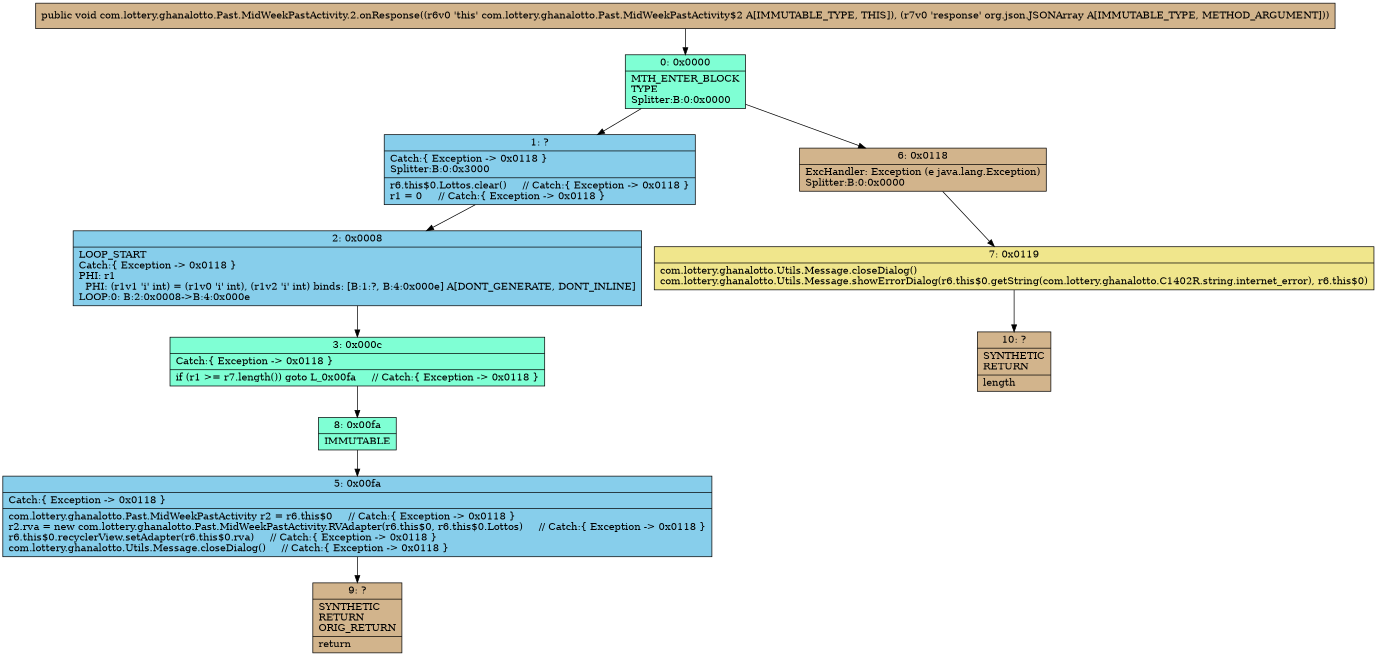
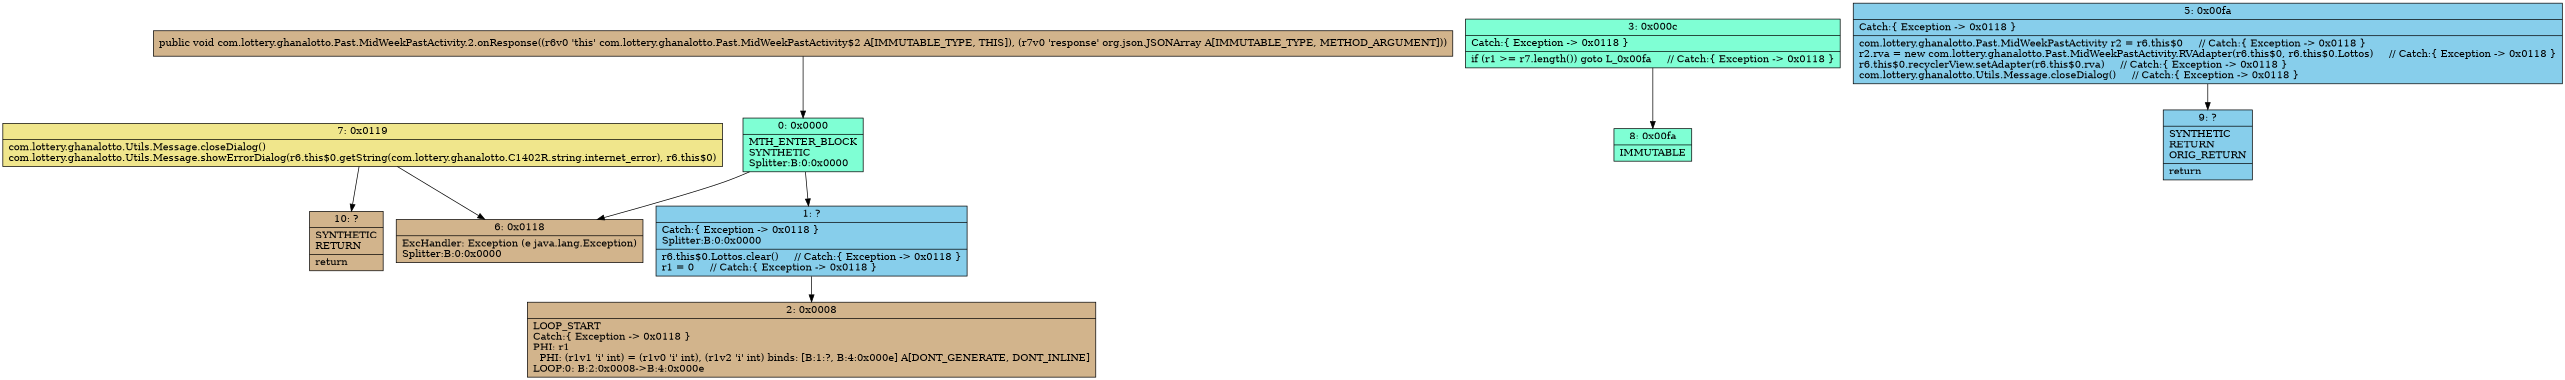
(645, 89) -> (780, 153)
(440, 169) -> (712, 241)
(966, 216) -> (438, 191)
(357, 268) -> (812, 340)
(357, 318) -> none
(999, 383) -> (332, 262)
(357, 460) -> none
(357, 618) -> (2208, 145)
